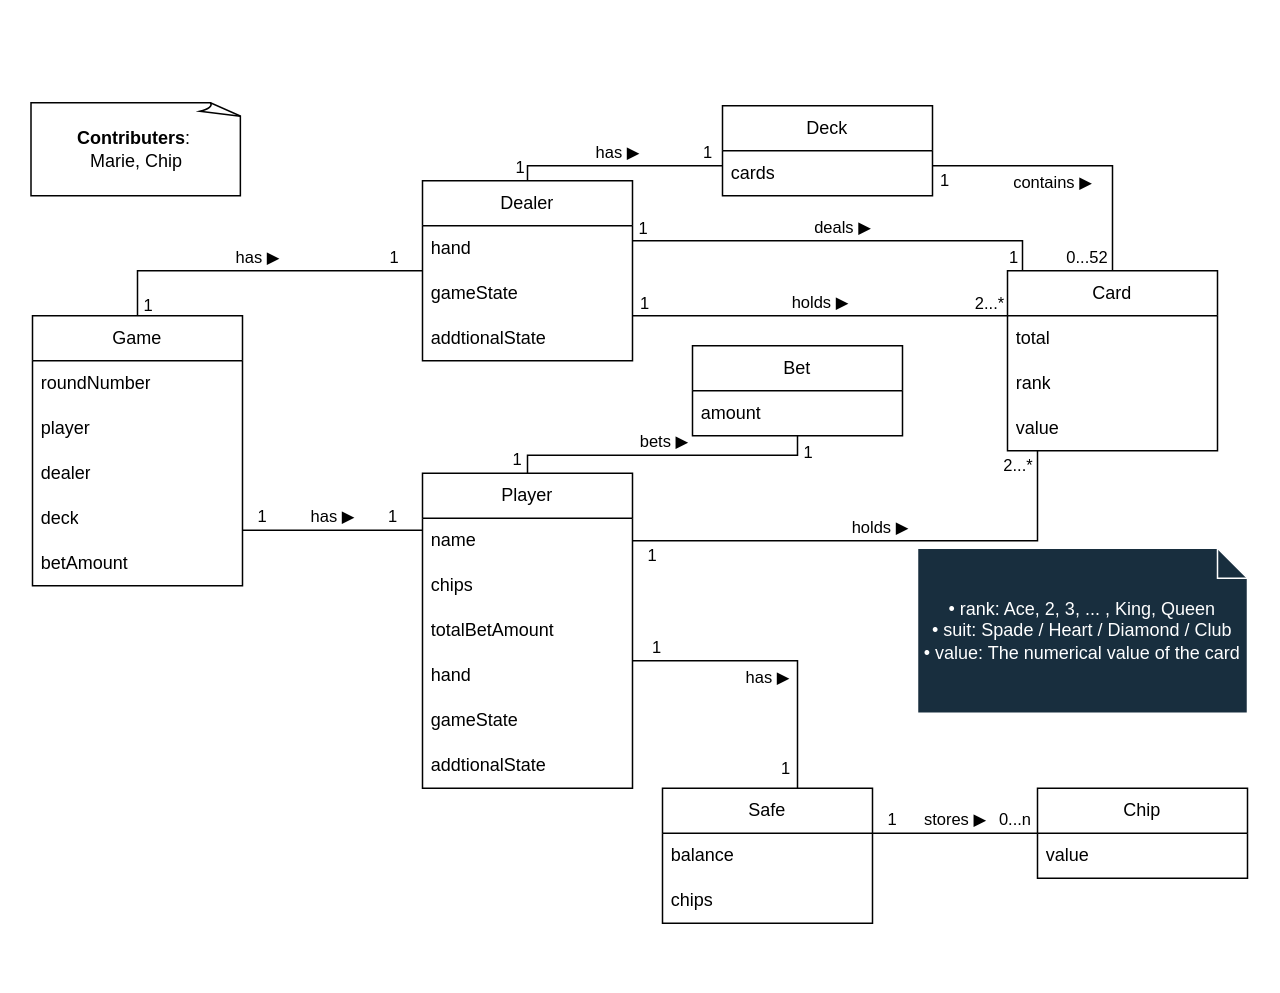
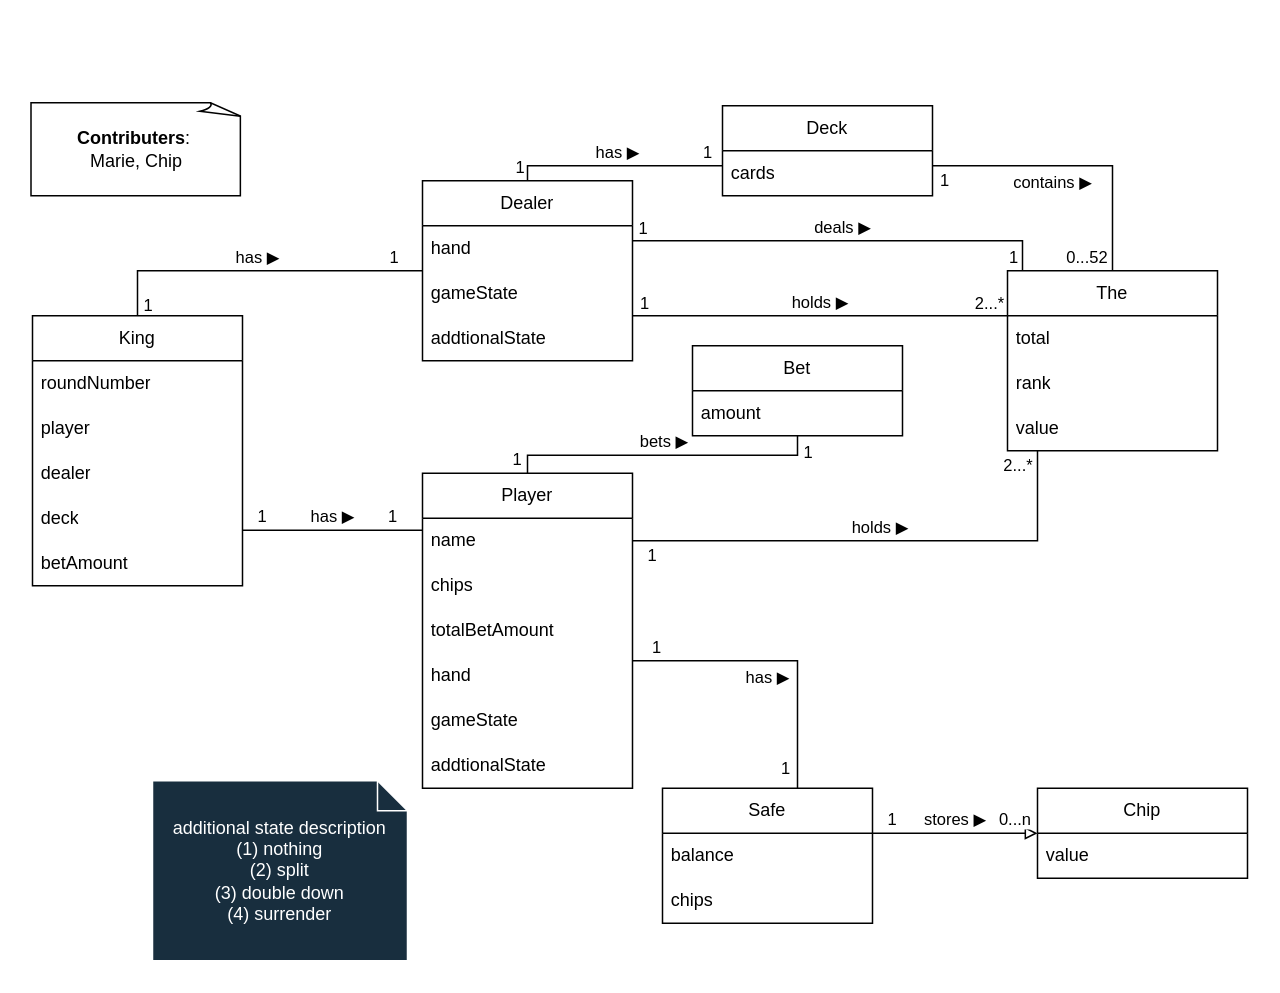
(1112, 293) -> (1112, 293)
(137, 338) -> (137, 338)
(1082, 631) -> none
(1029, 833) -> (1024, 833)
none -> (280, 871)
